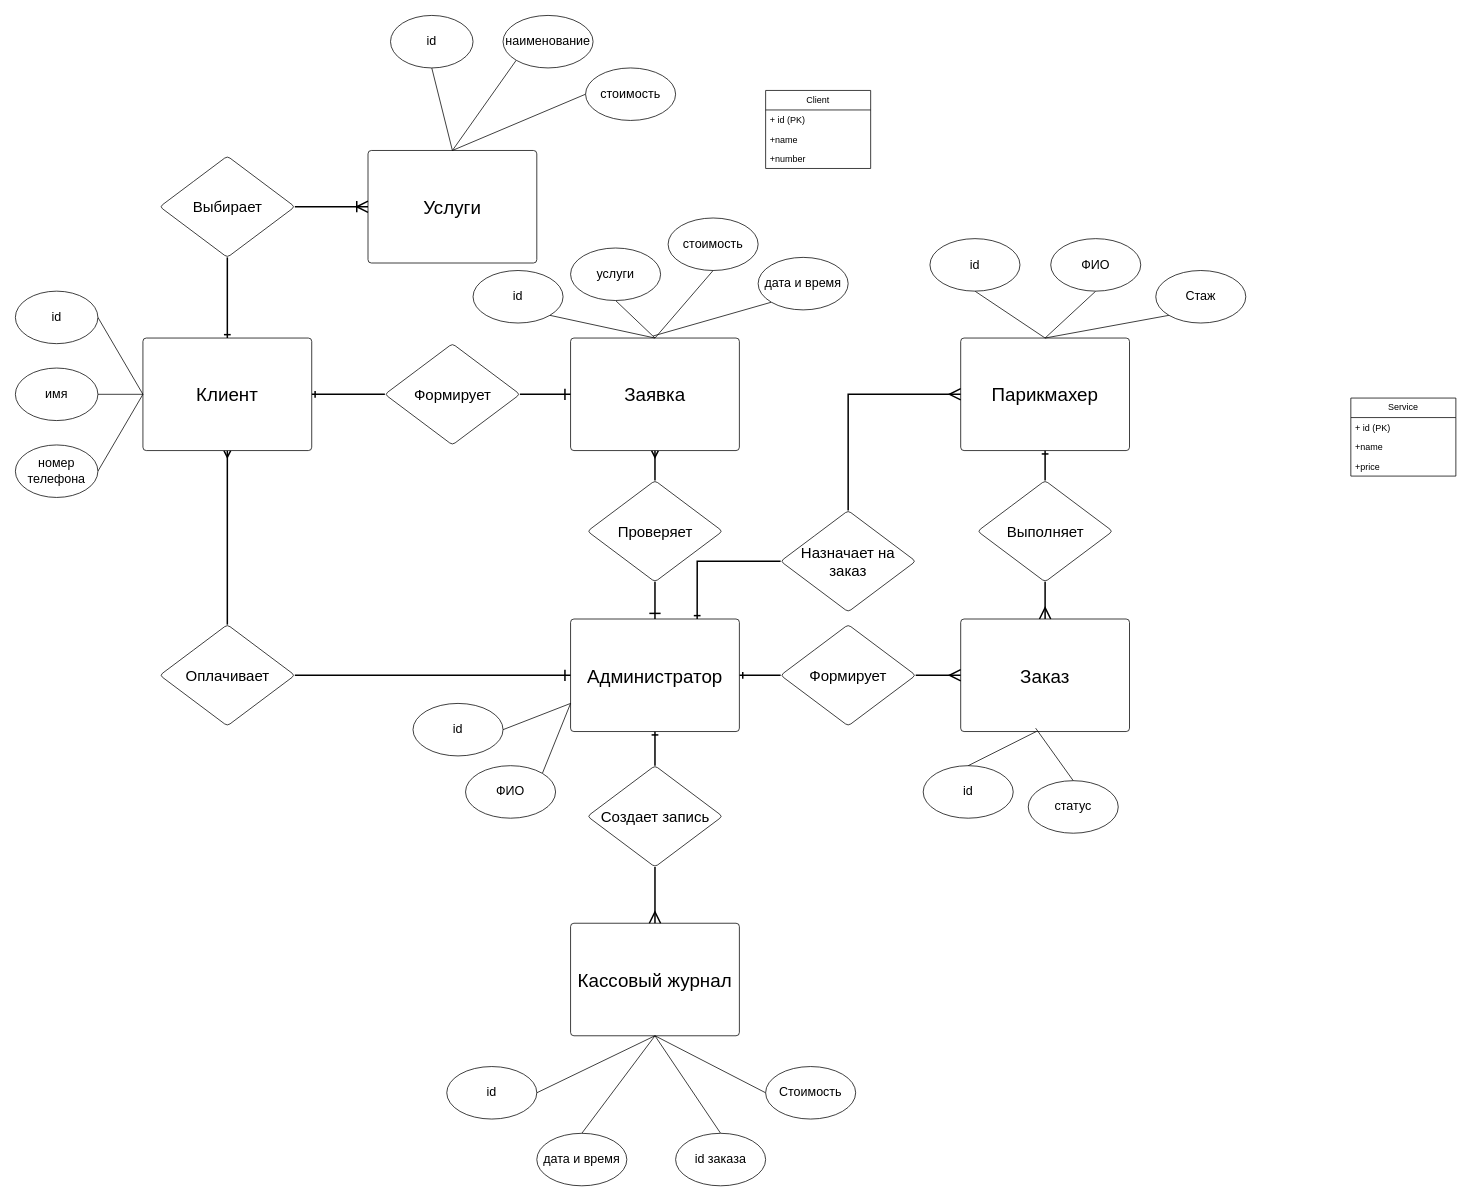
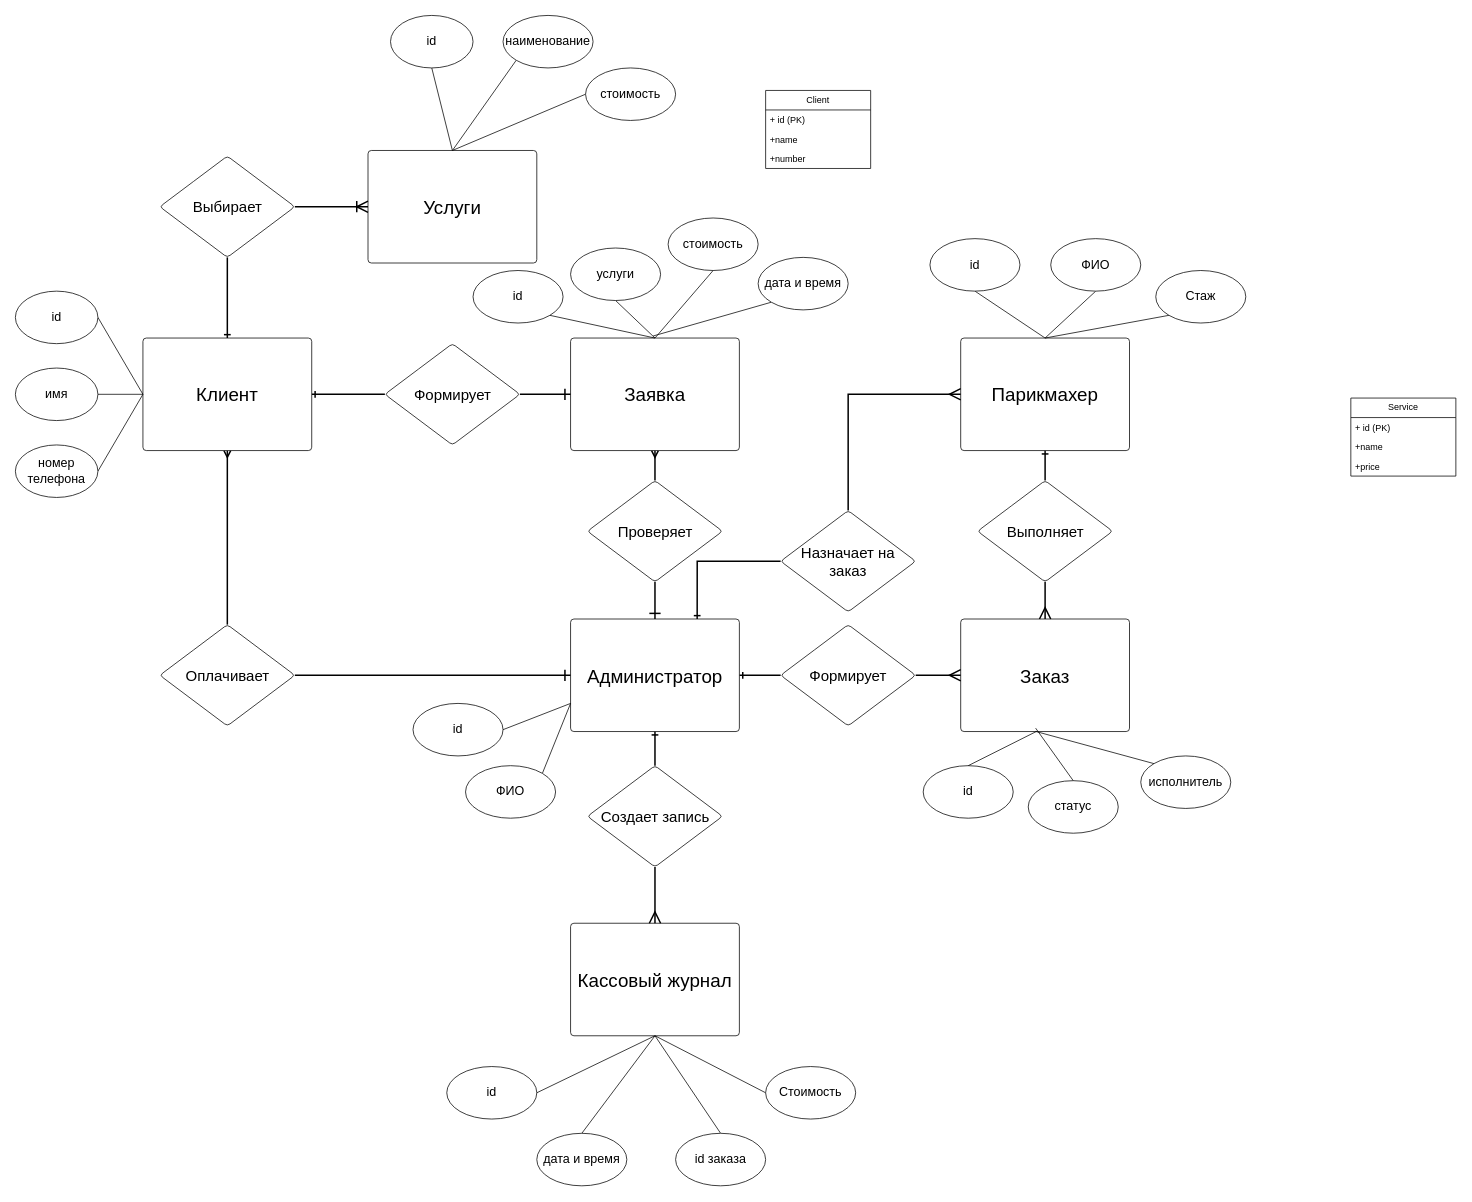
none -> (1098, 748)
none -> (1185, 782)
